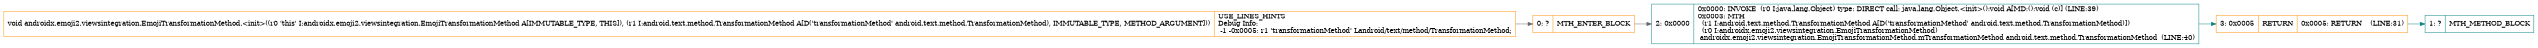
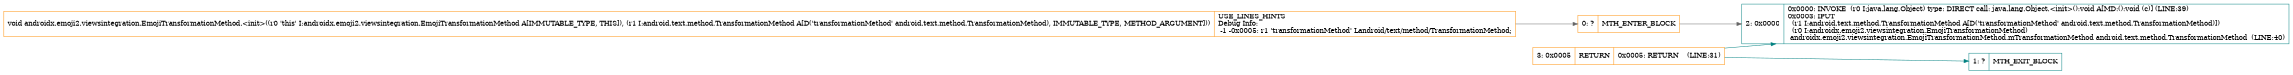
(1723, 17) -> (1813, 17)
(2205, 24) -> (1748, 46)
(2490, 24) -> (2025, 62)
